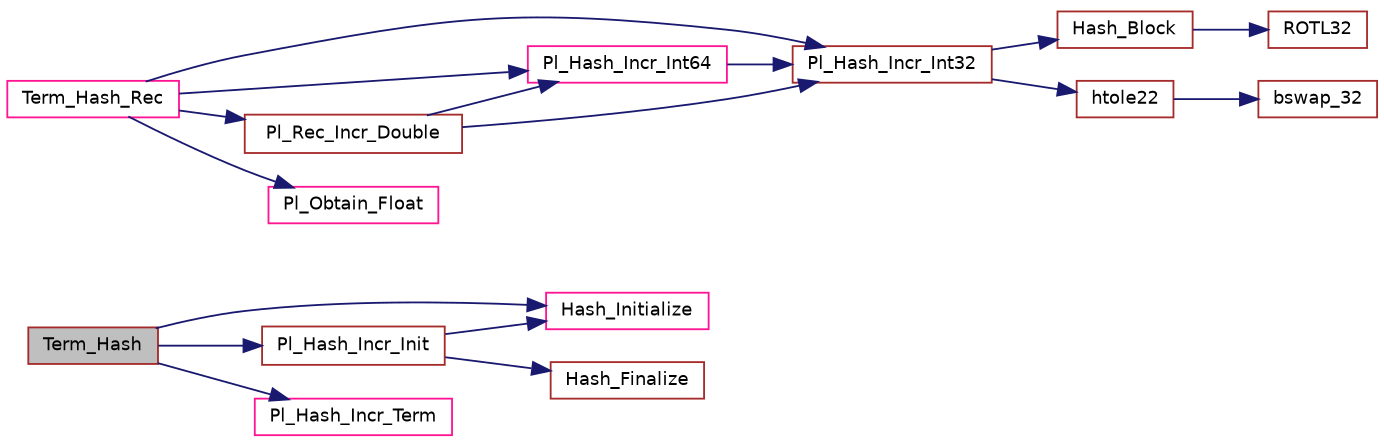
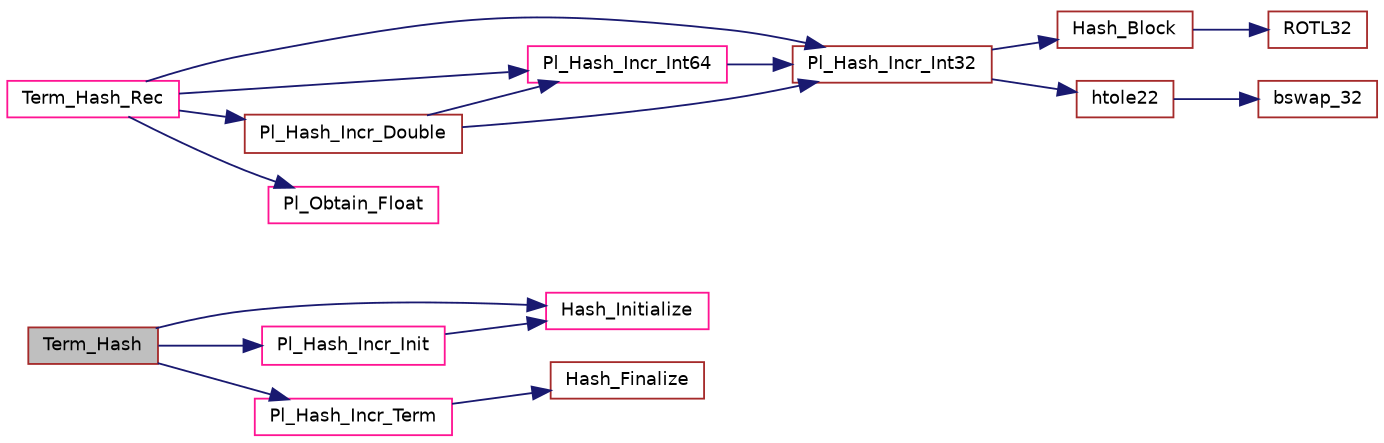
(353, 134) -> (353, 134)
(353, 346) -> (353, 346)
(488, 363) -> (492, 398)
